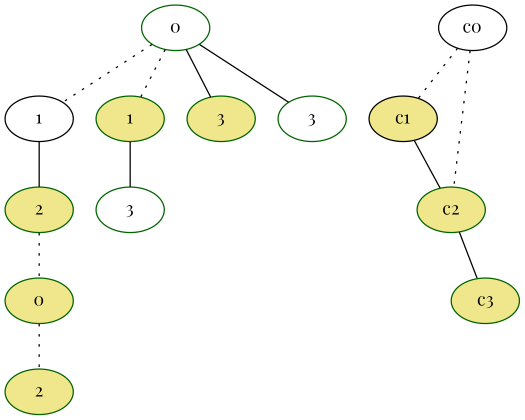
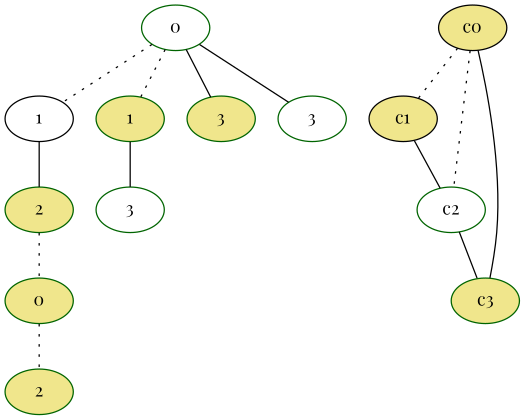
(473, 28) -> (473, 28)
none -> (496, 164)
(451, 210) -> (451, 210)
